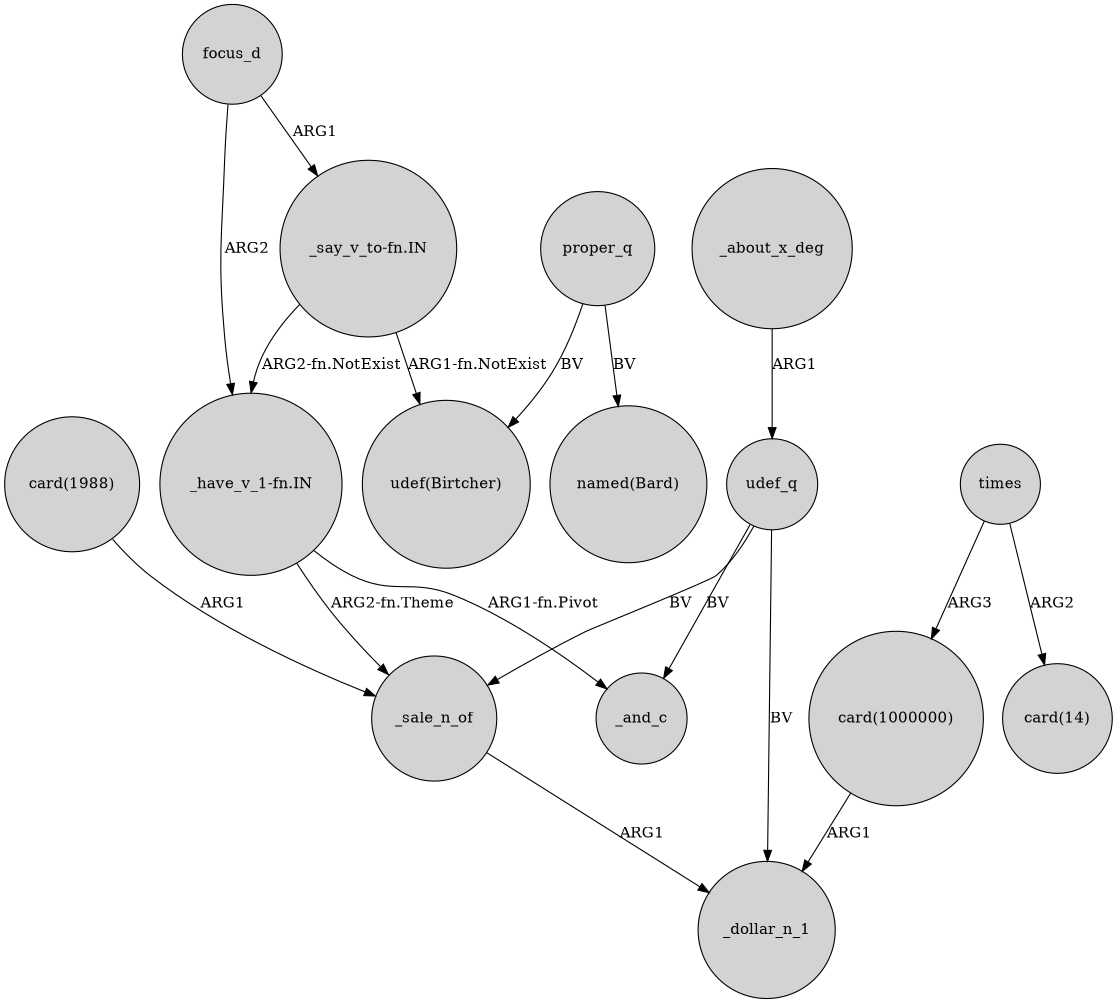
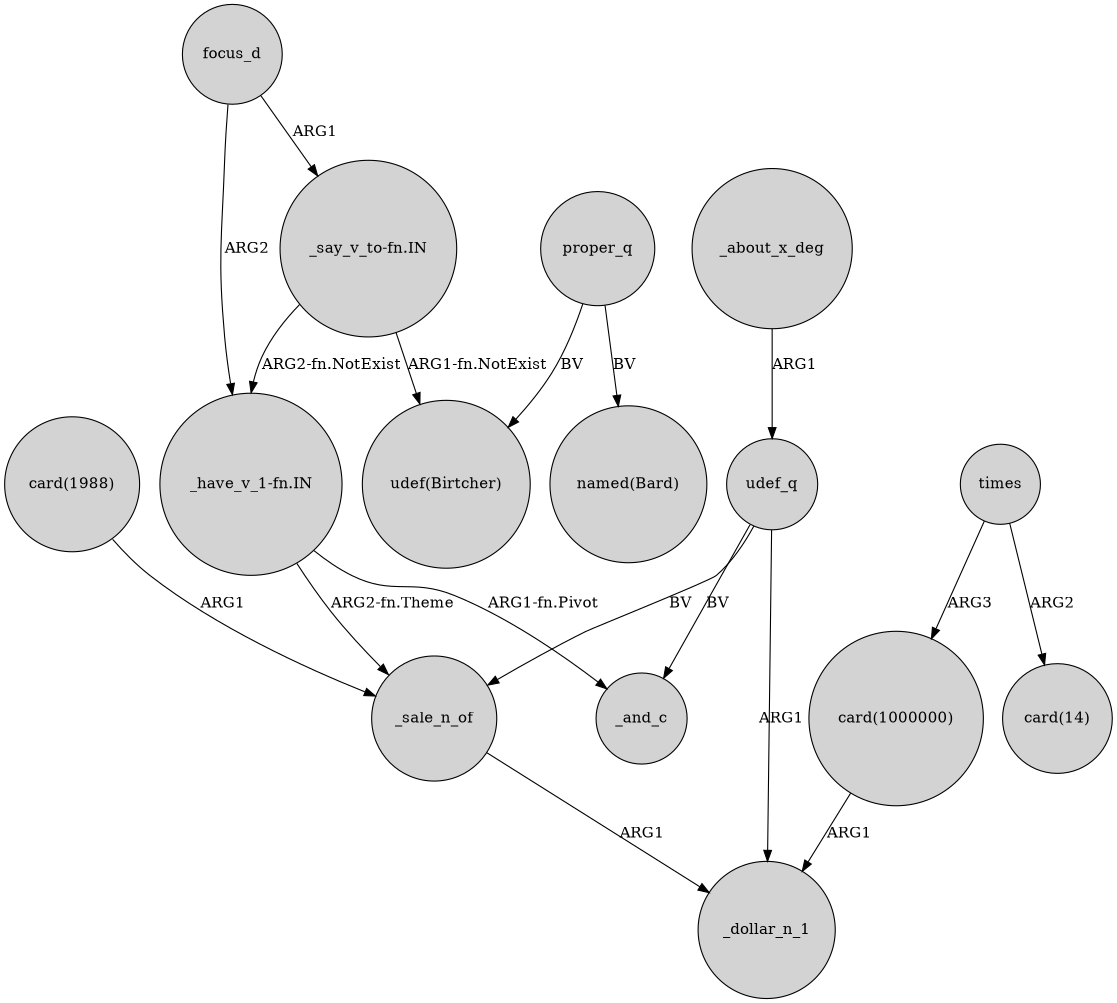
(781, 719) -> (781, 719)
